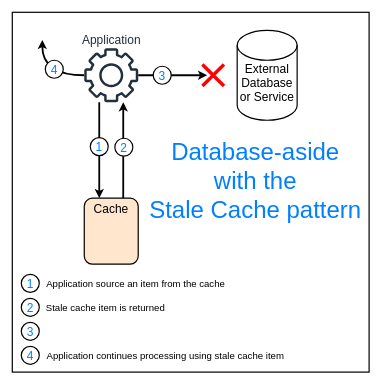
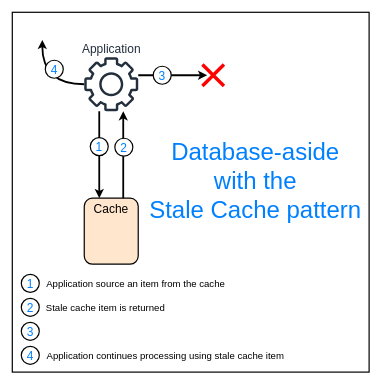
(111, 75) -> (111, 84)
(267, 75) -> none
